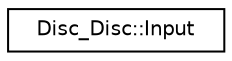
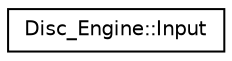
(116, 30) -> (116, 30)
